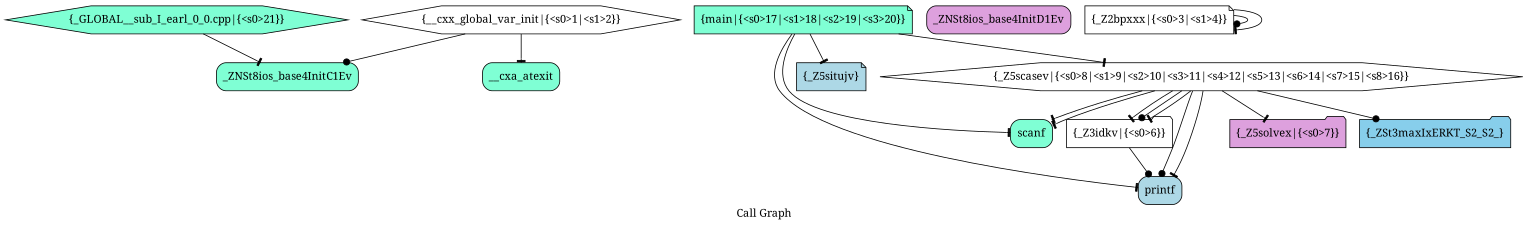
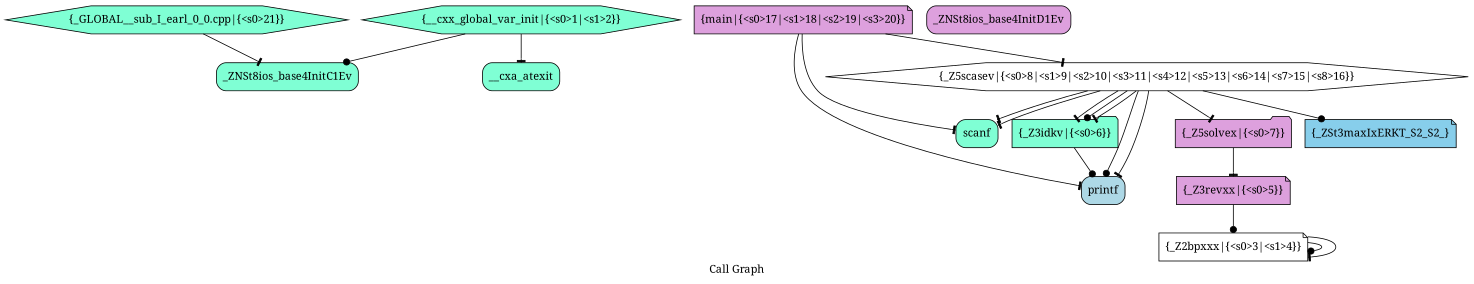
(521, 20) -> (521, 20)
(803, 20) -> (803, 20)
(831, 77) -> none
(1120, 134) -> (1065, 134)
(1435, 134) -> (1381, 134)
none -> (1233, 191)
